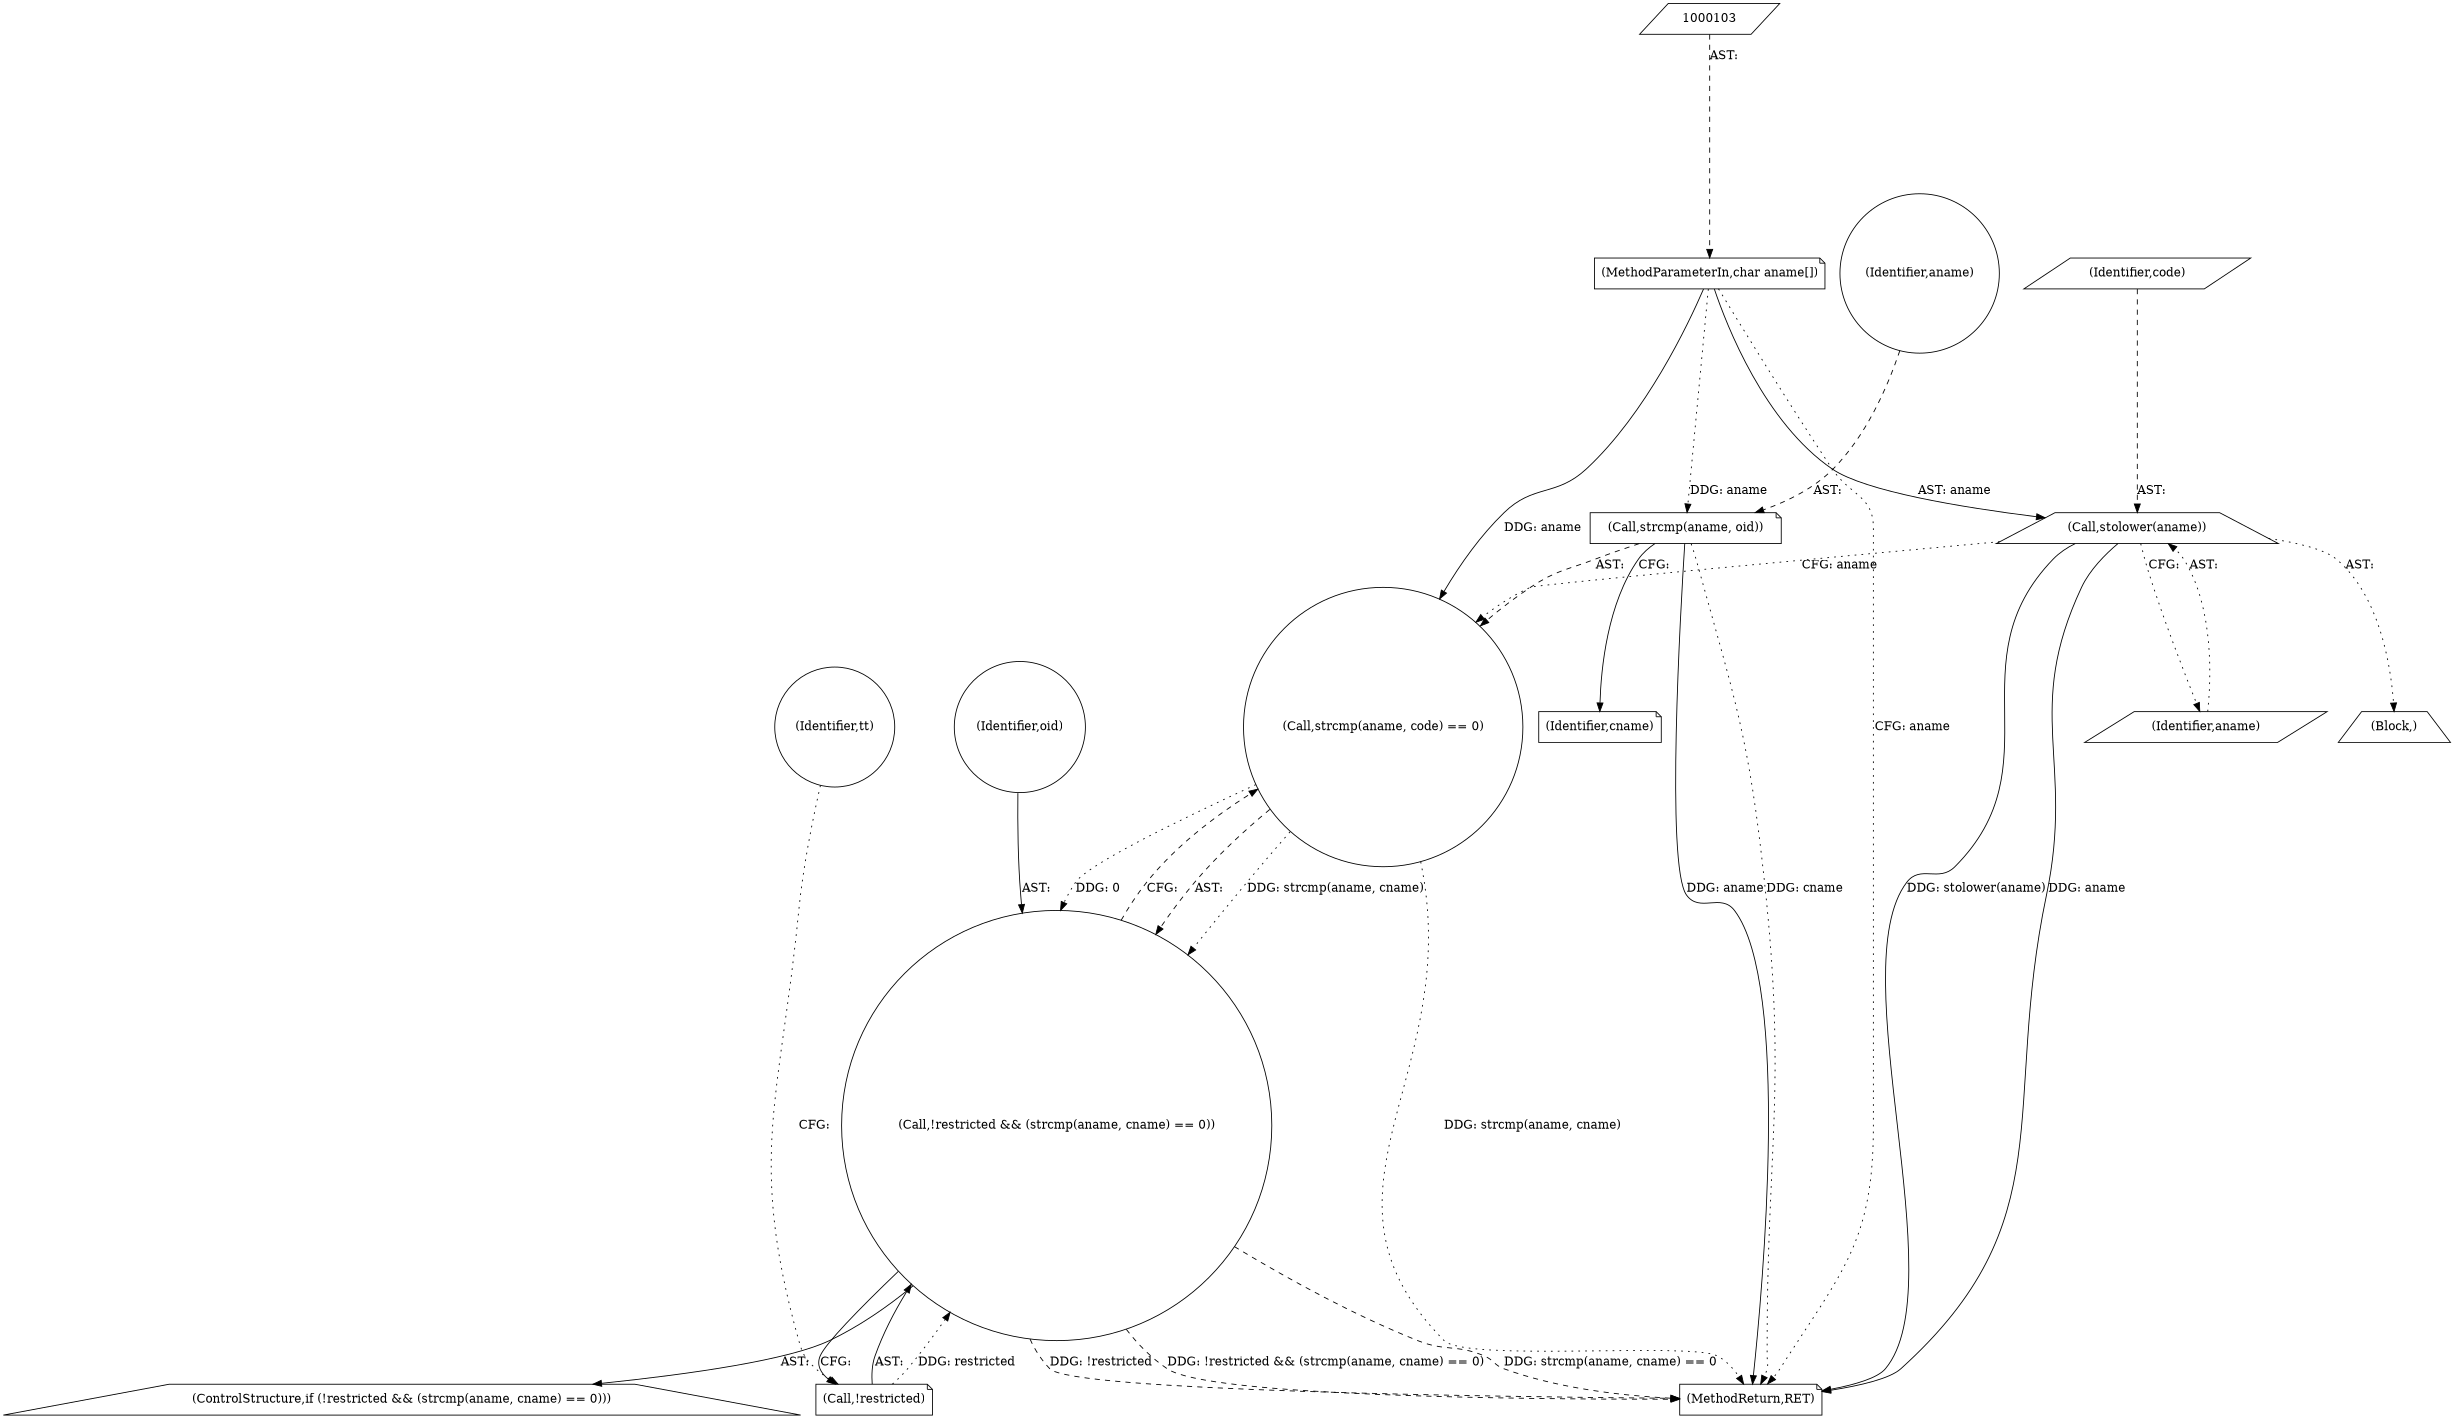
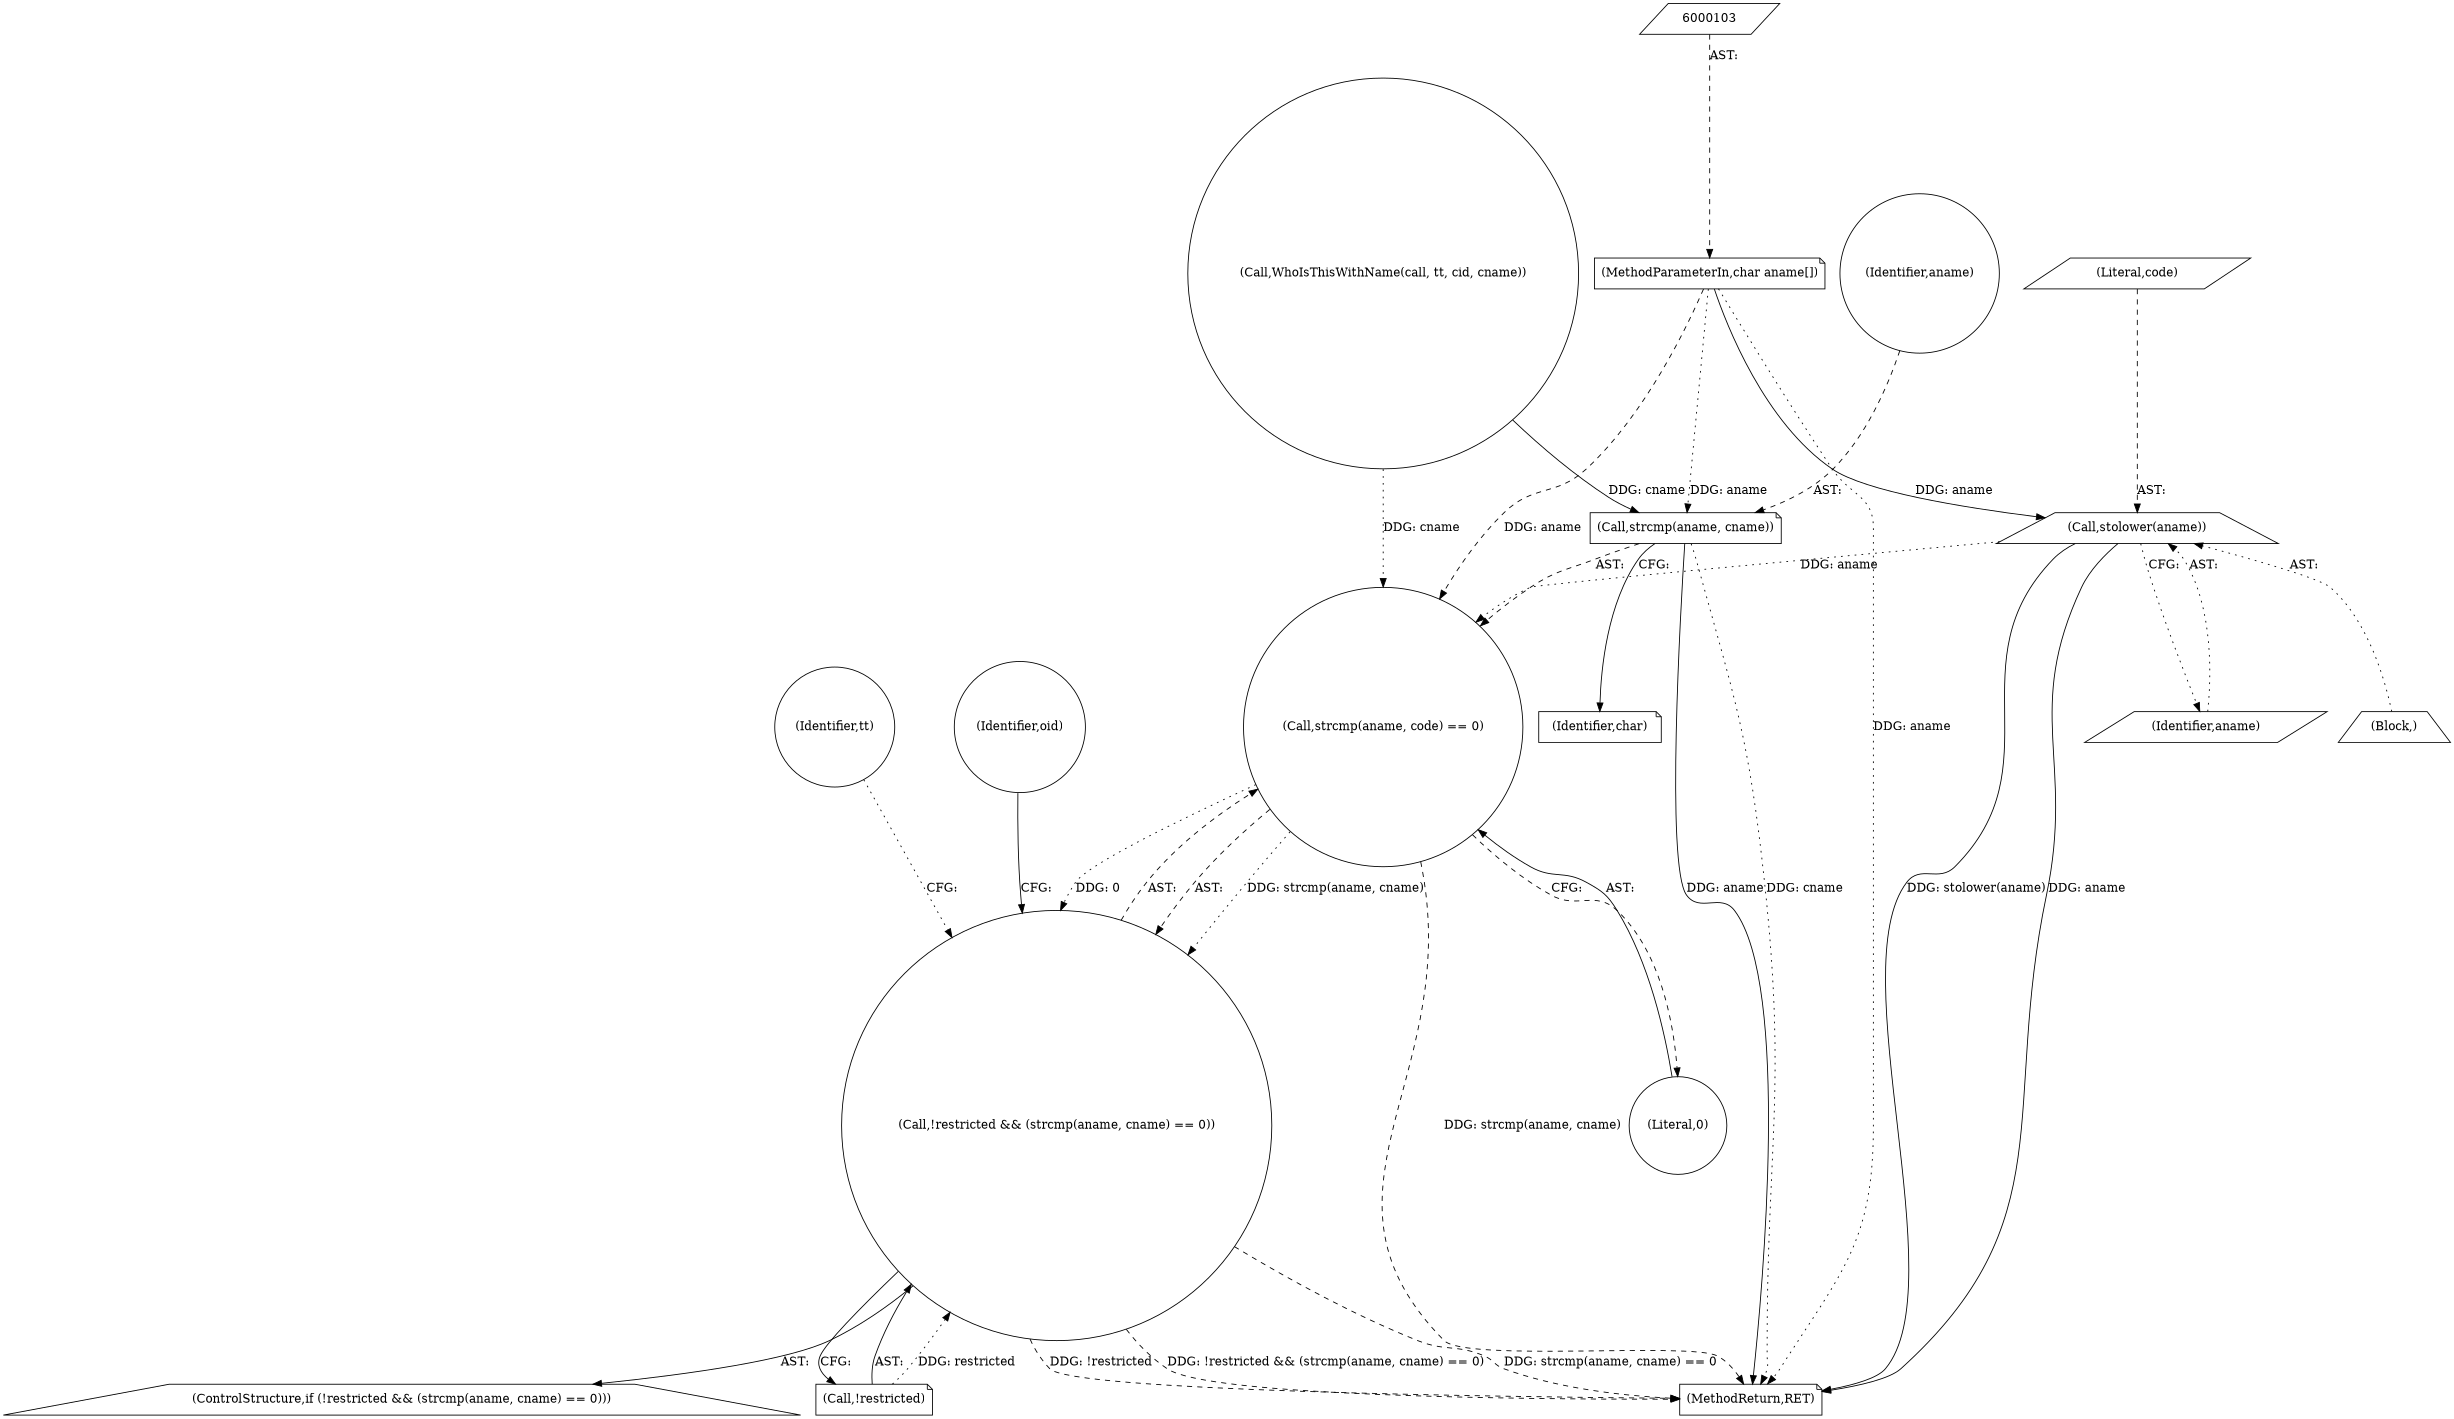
(1710, 19) -> (1710, 19)
none -> (1383, 273)
(2137, 273) -> (2137, 273)
(1594, 461) -> (1594, 461)
(1954, 491) -> (1954, 491)
(1686, 528) -> (1686, 528)
(1840, 565) -> (1840, 565)
(2364, 593) -> (2332, 590)
(1600, 727) -> (1600, 727)
(1912, 727) -> (1912, 727)
(1038, 889) -> (1038, 889)
(1164, 889) -> (1164, 889)
(776, 1089) -> (906, 855)
none -> (1678, 1126)
(1393, 1258) -> (1393, 1258)
